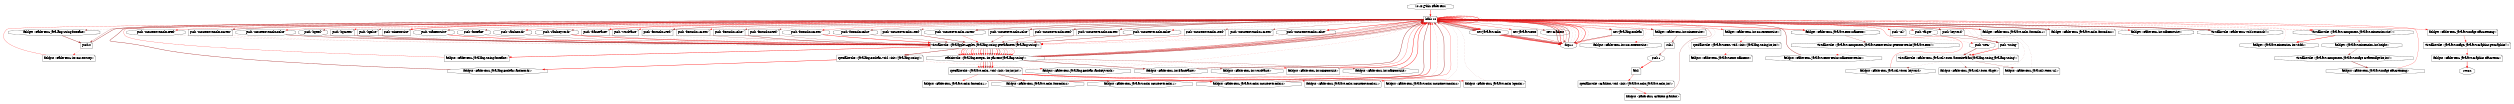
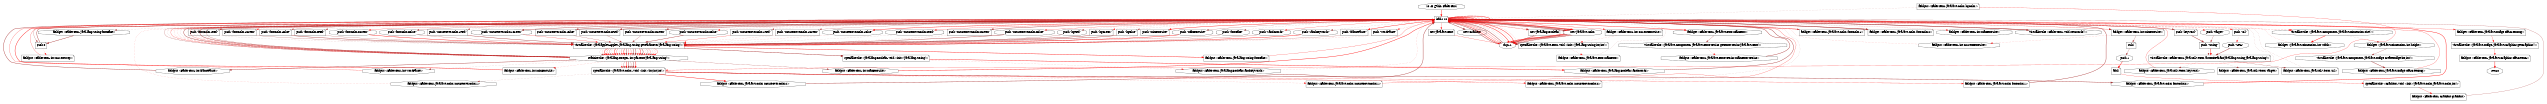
(1490, 24) -> (1456, 26)
(1286, 77) -> (1800, 66)
